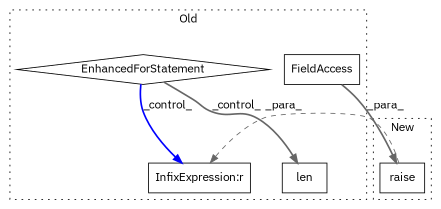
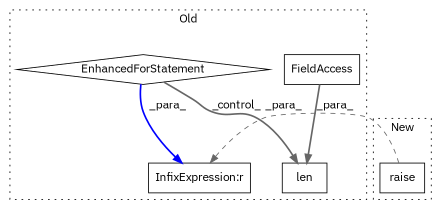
(361, 103) -> (314, 120)
(168, 106) -> (168, 106)
